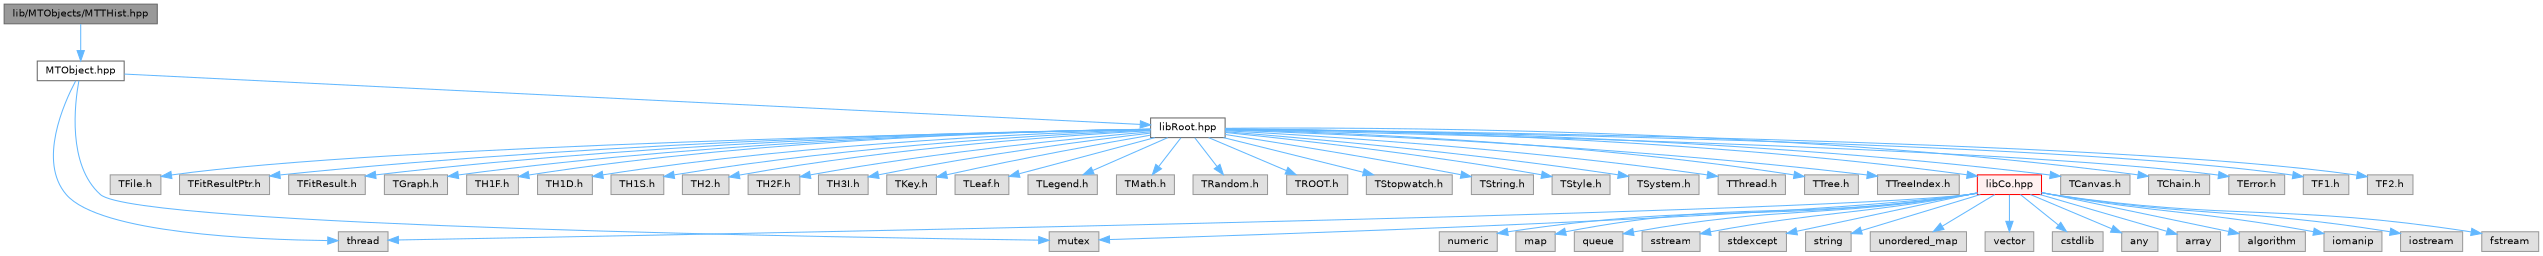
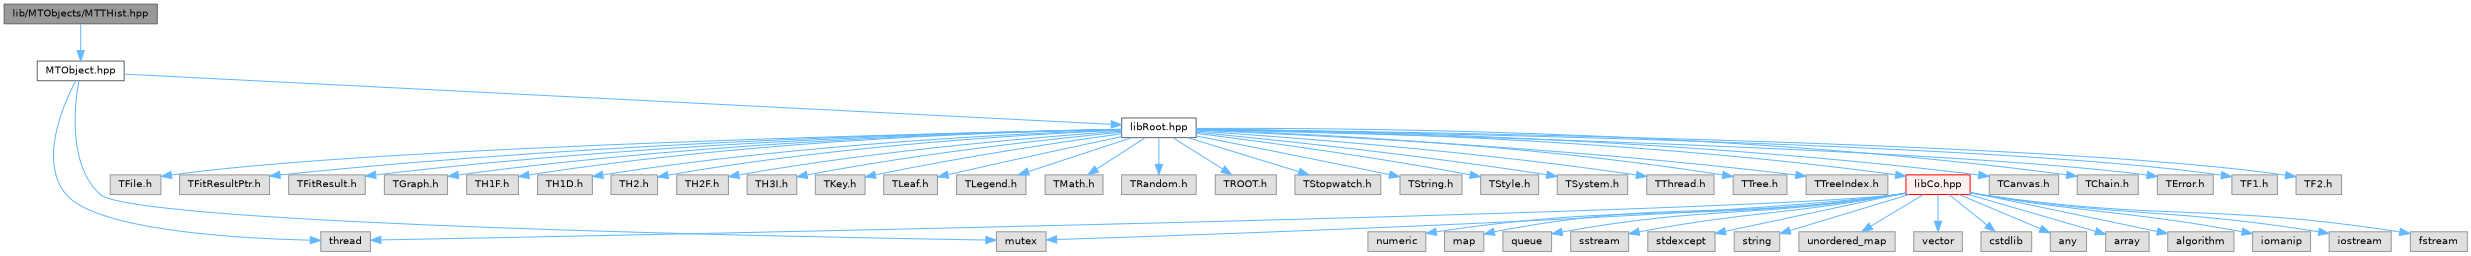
(637, 185) -> none
